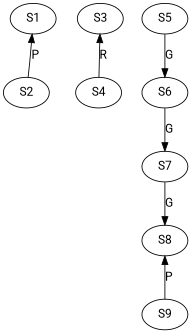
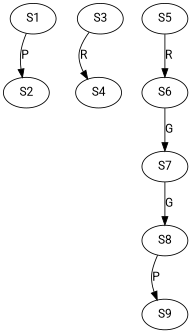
(169, 56) -> (169, 56)
(30, 60) -> (21, 51)
(99, 60) -> (79, 51)
(165, 282) -> (152, 273)
